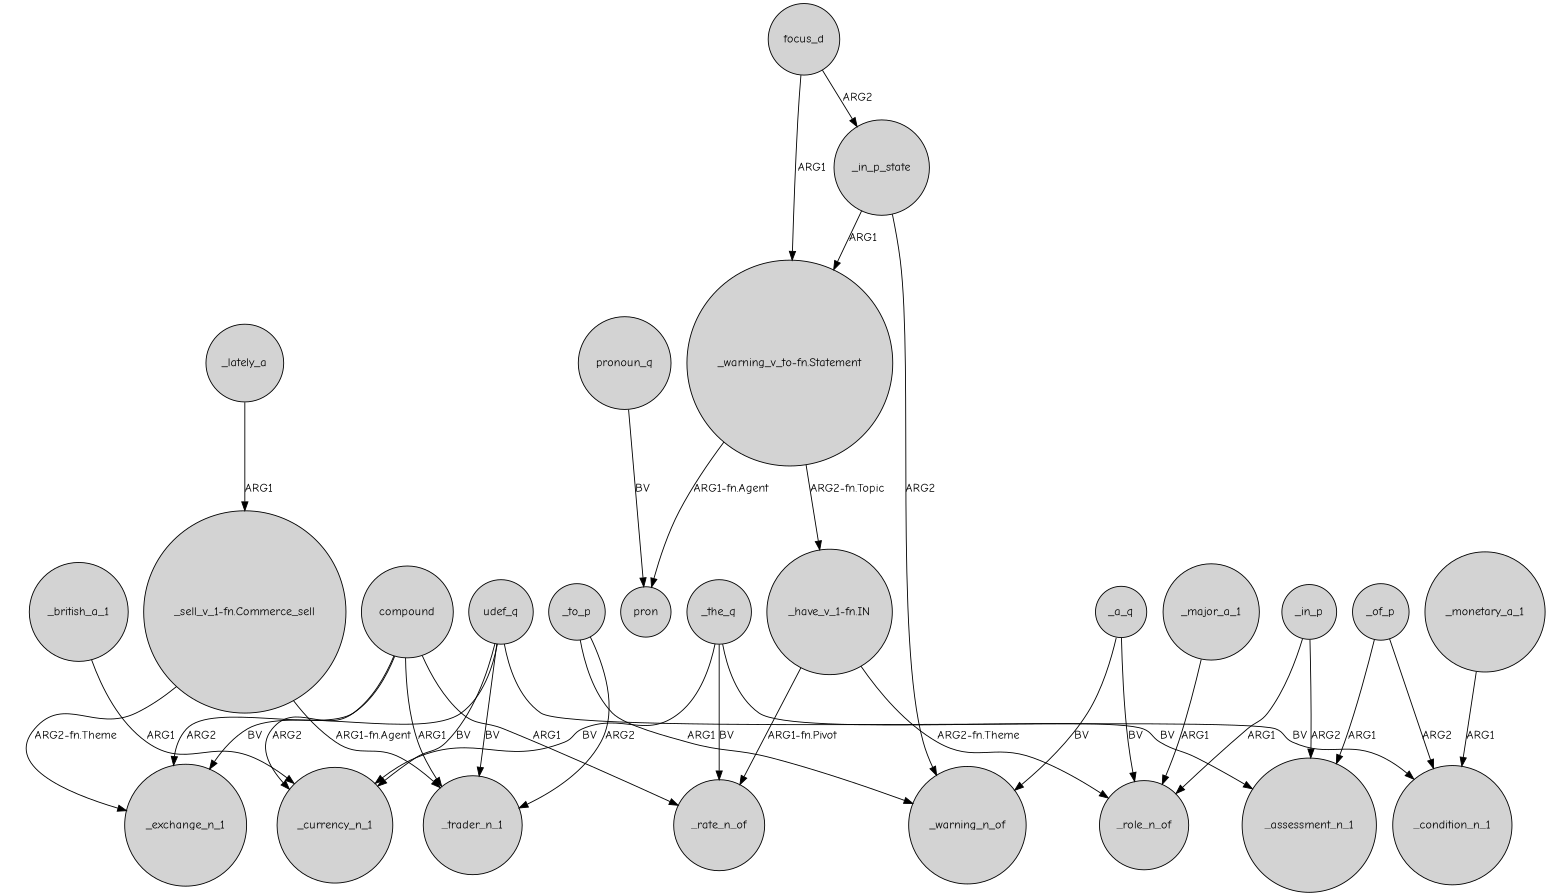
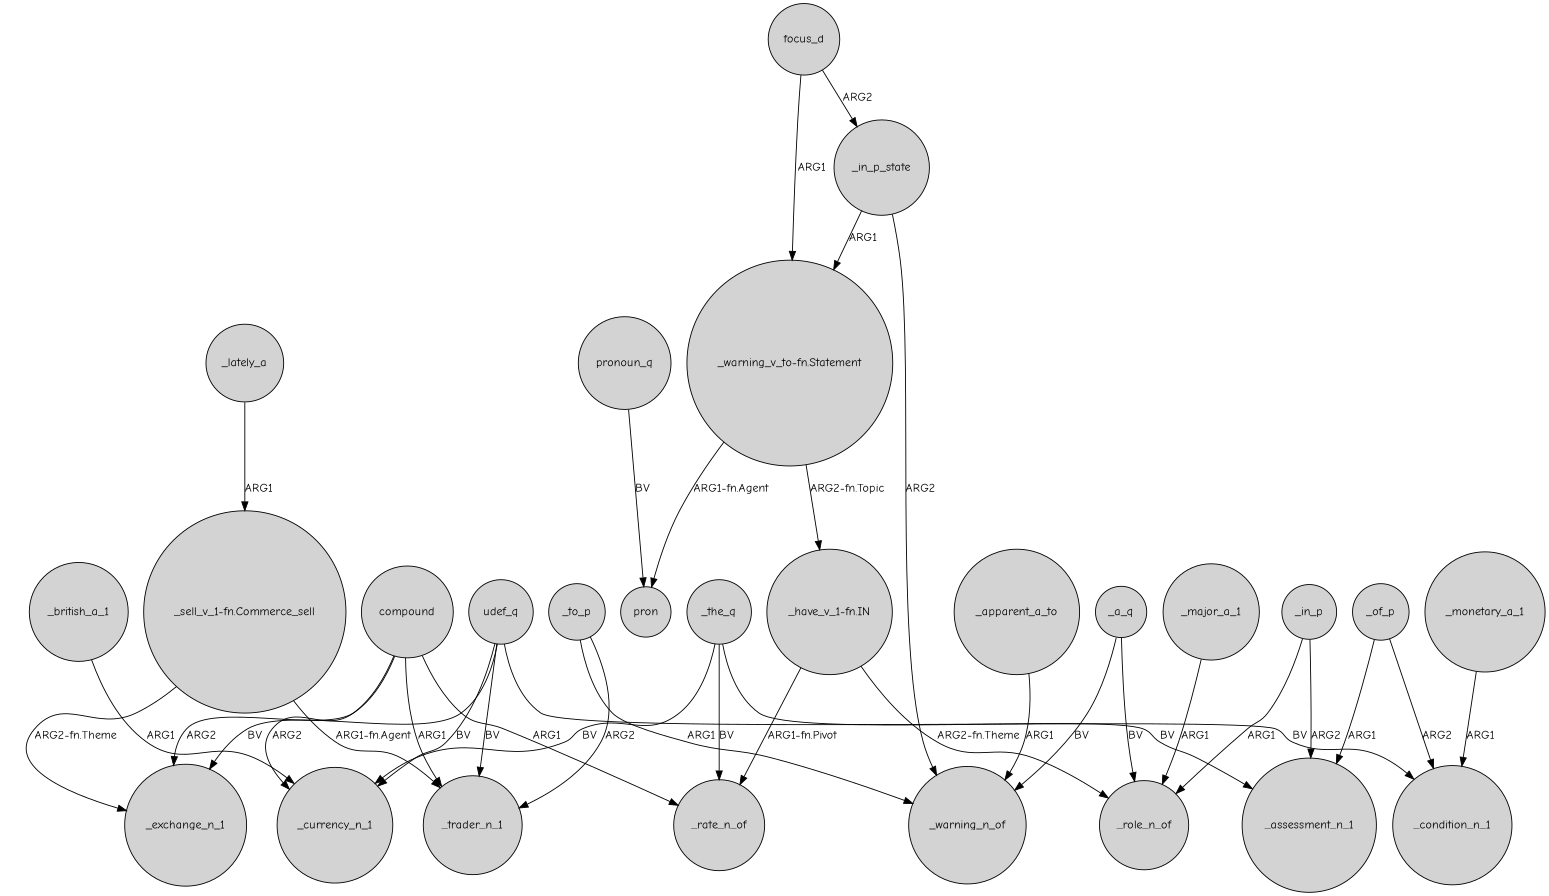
none -> (1017, 612)
